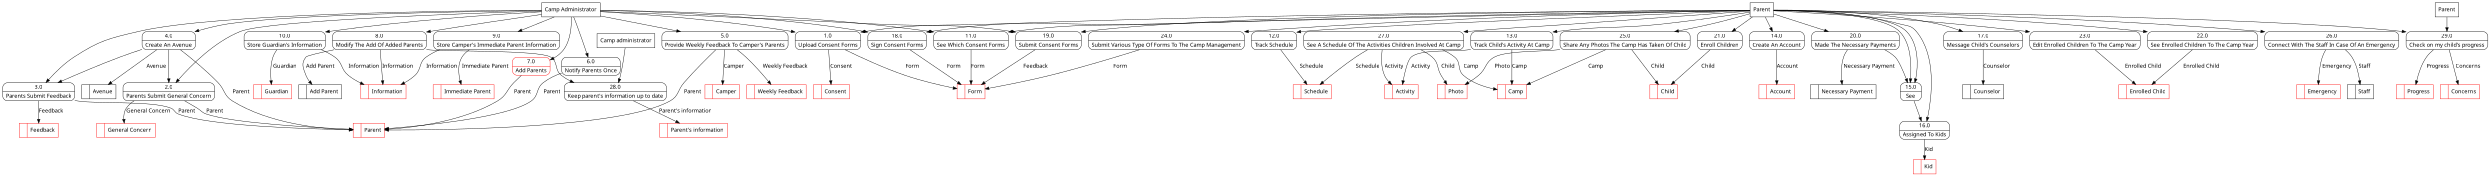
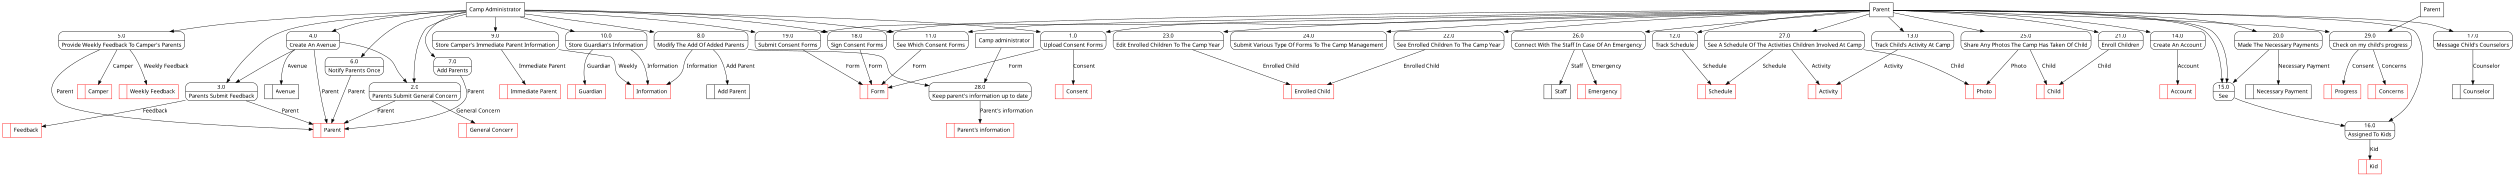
(442, 66) -> (628, 66)
(531, 66) -> (453, 66)
(1036, 66) -> (853, 66)
(2438, 66) -> (2363, 66)
(1065, 72) -> none
(1512, 92) -> none
